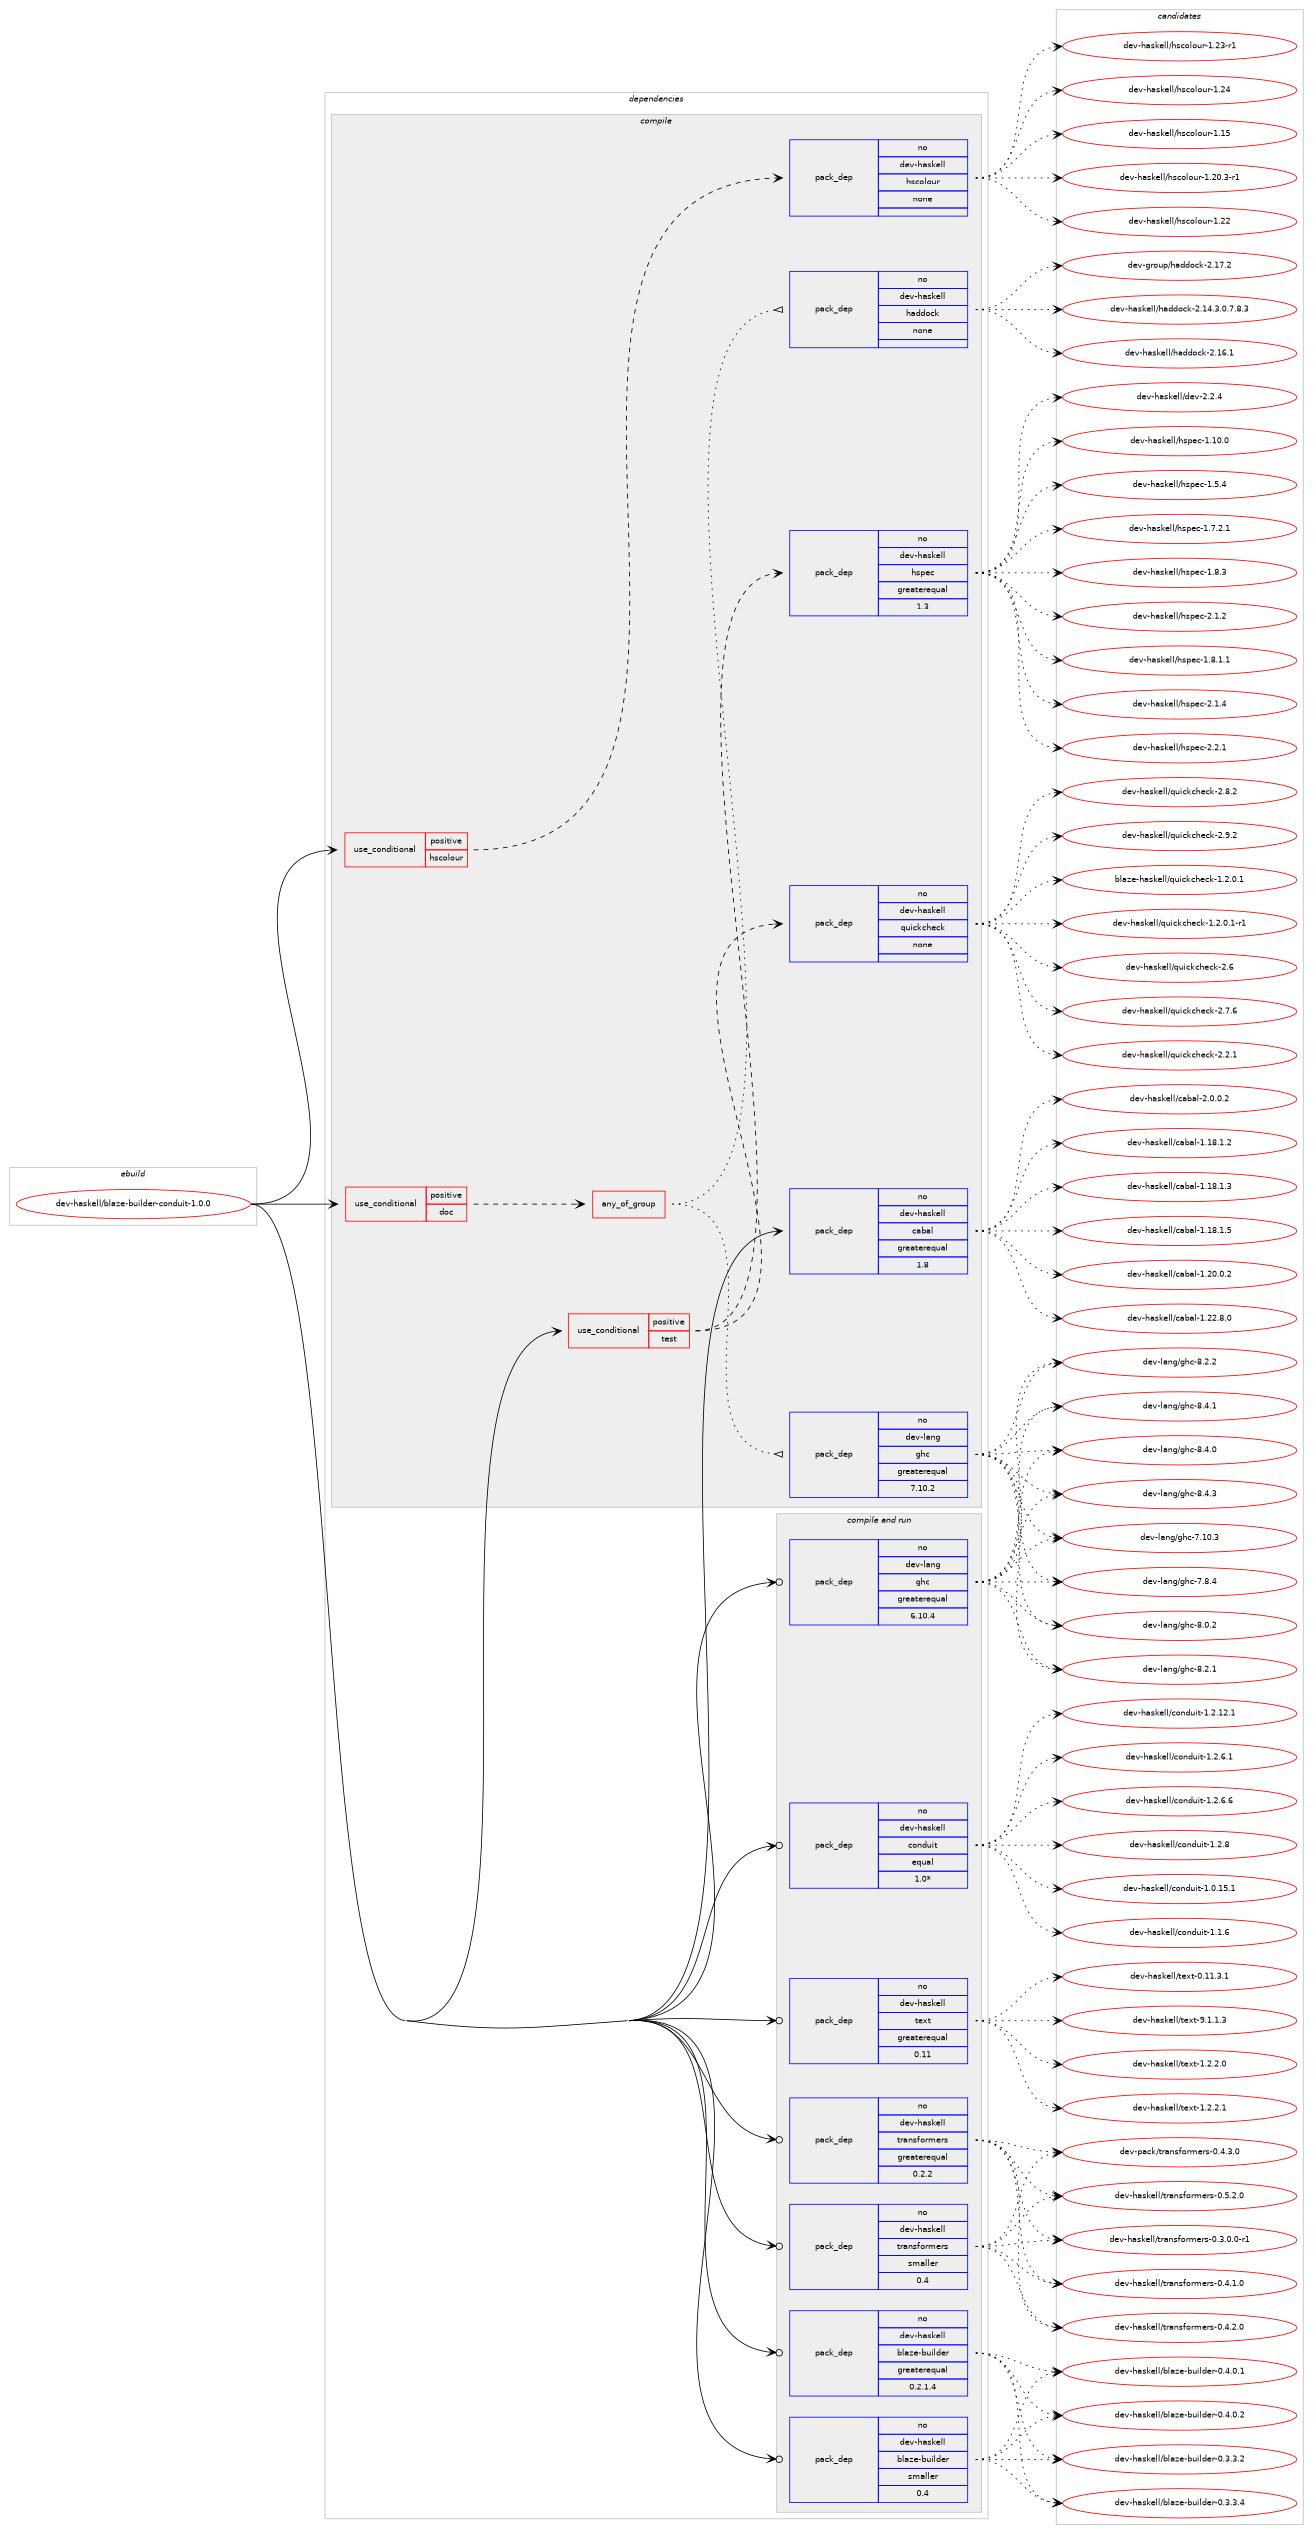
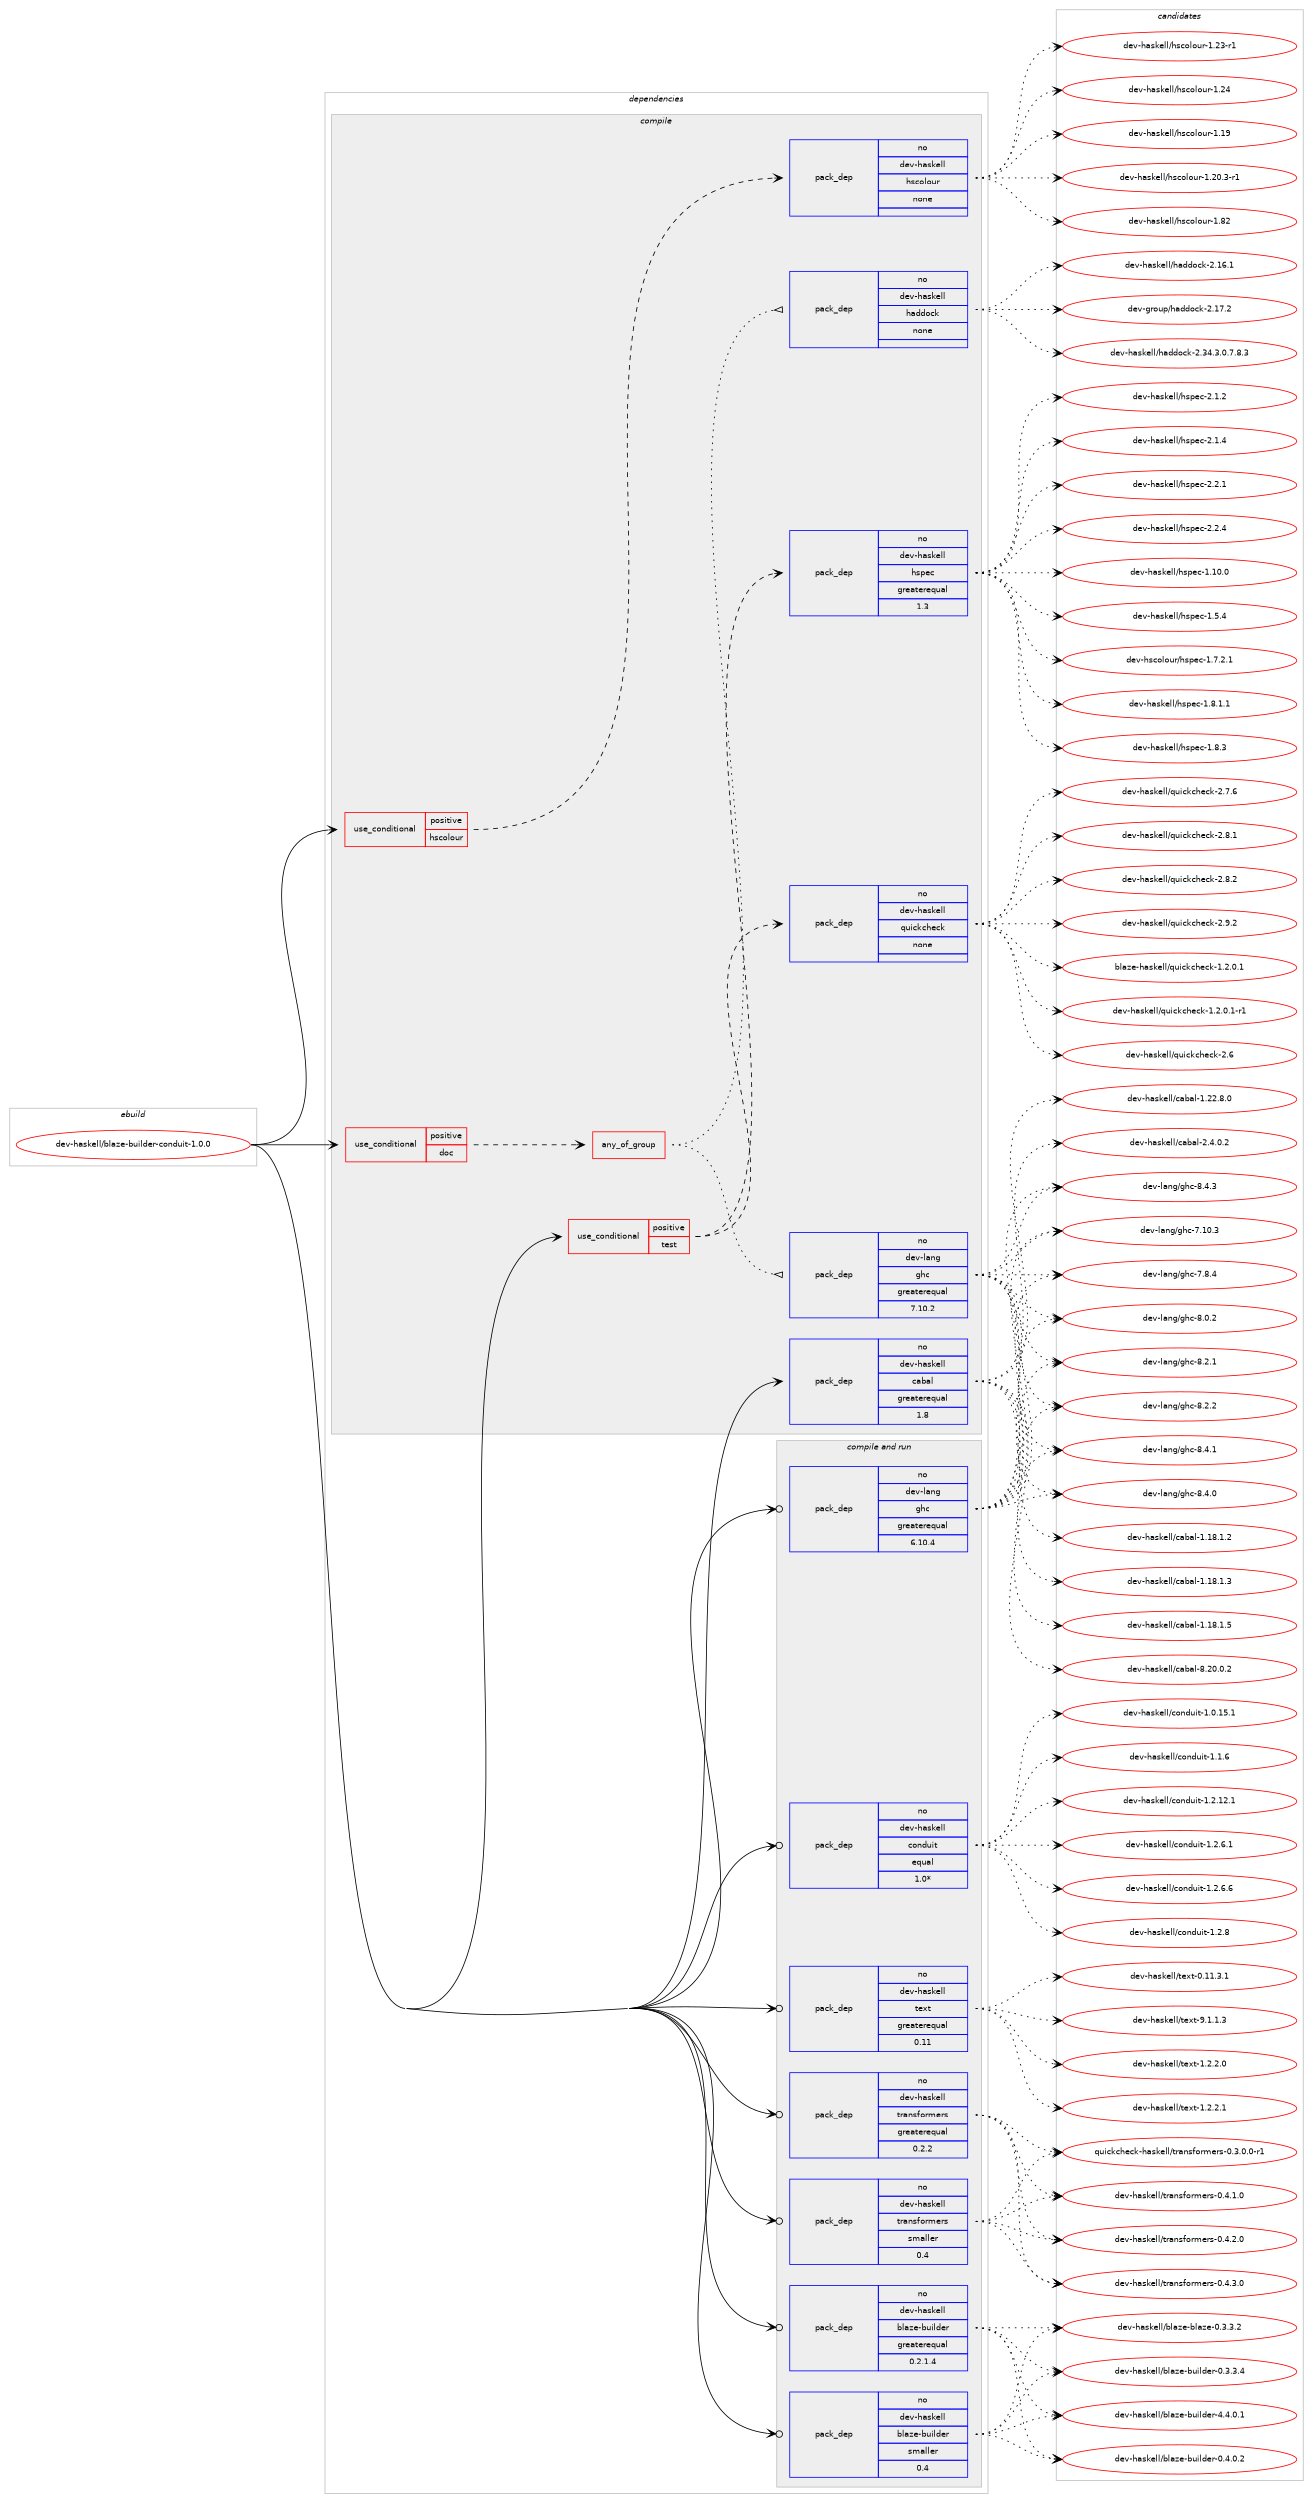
(1180, 134) -> (1180, 134)
(1180, 222) -> (1180, 222)
(1180, 310) -> (1180, 353)
(1180, 397) -> (1180, 529)
(1180, 529) -> (1180, 661)
(1180, 1055) -> (1180, 836)
(1180, 1099) -> (1180, 1143)
(1180, 1275) -> (1180, 1670)
(1180, 2152) -> (1180, 2284)
(1180, 2196) -> none
(1180, 2240) -> (1180, 2152)
(1180, 2372) -> (1180, 2416)
(1180, 2459) -> (1180, 2328)
